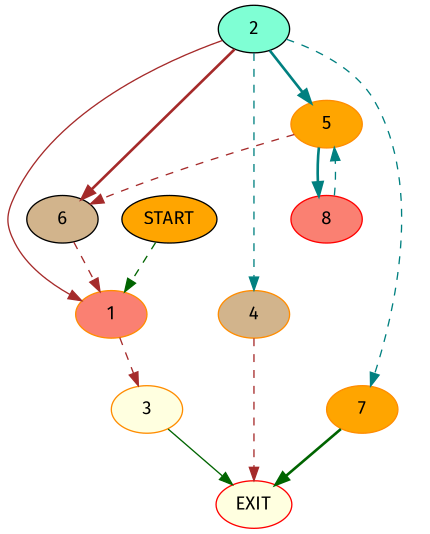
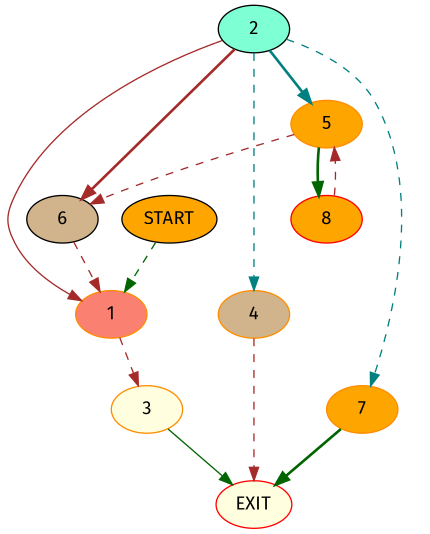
(318, 165) -> (318, 165)
(335, 178) -> (335, 178)
(327, 219) -> (327, 219)
